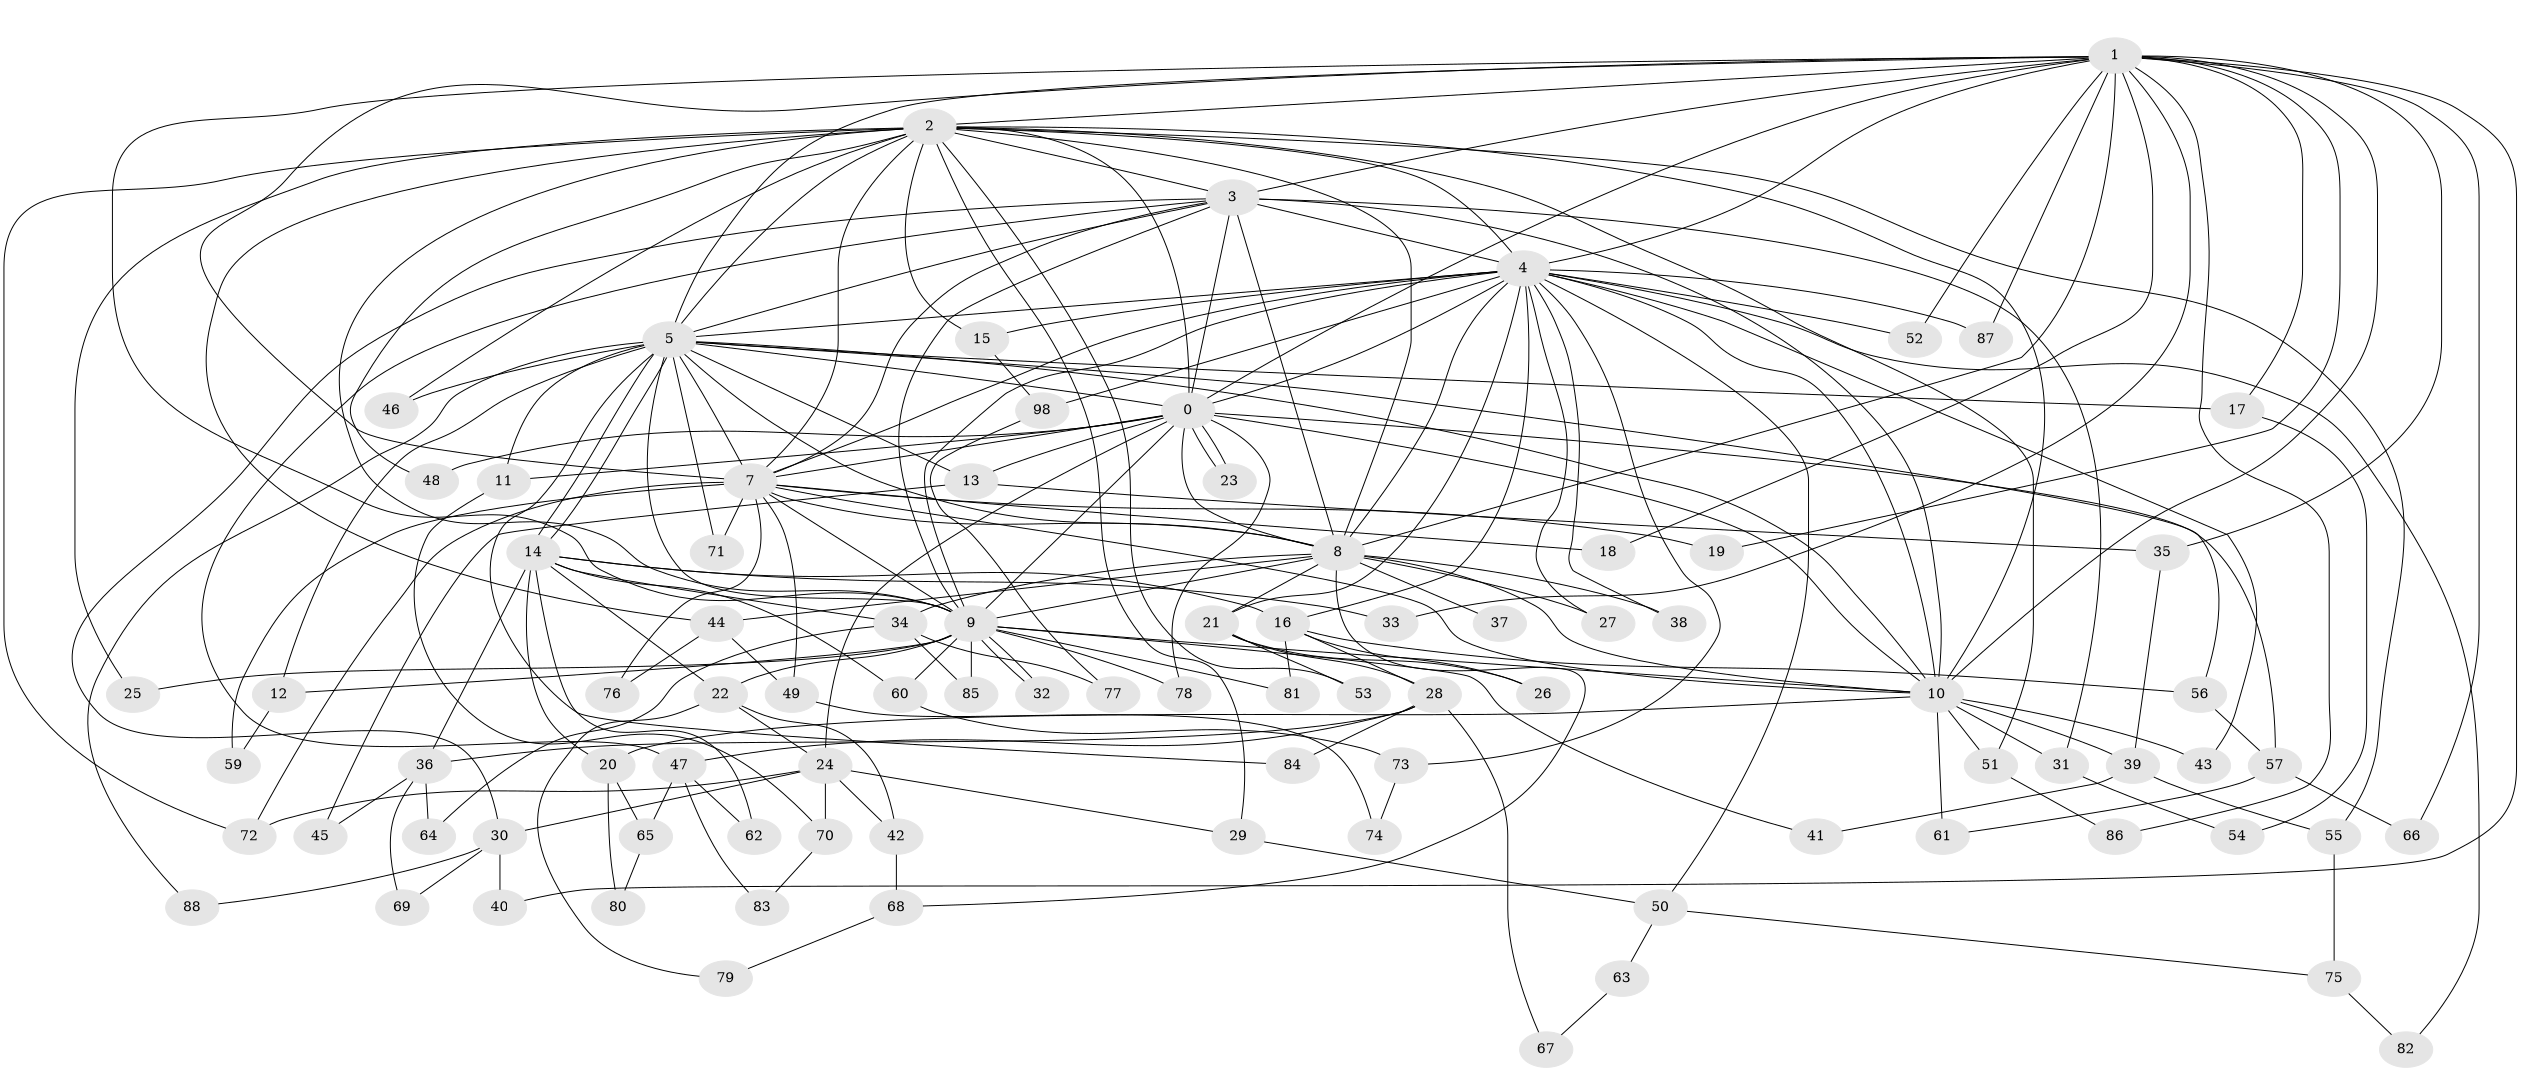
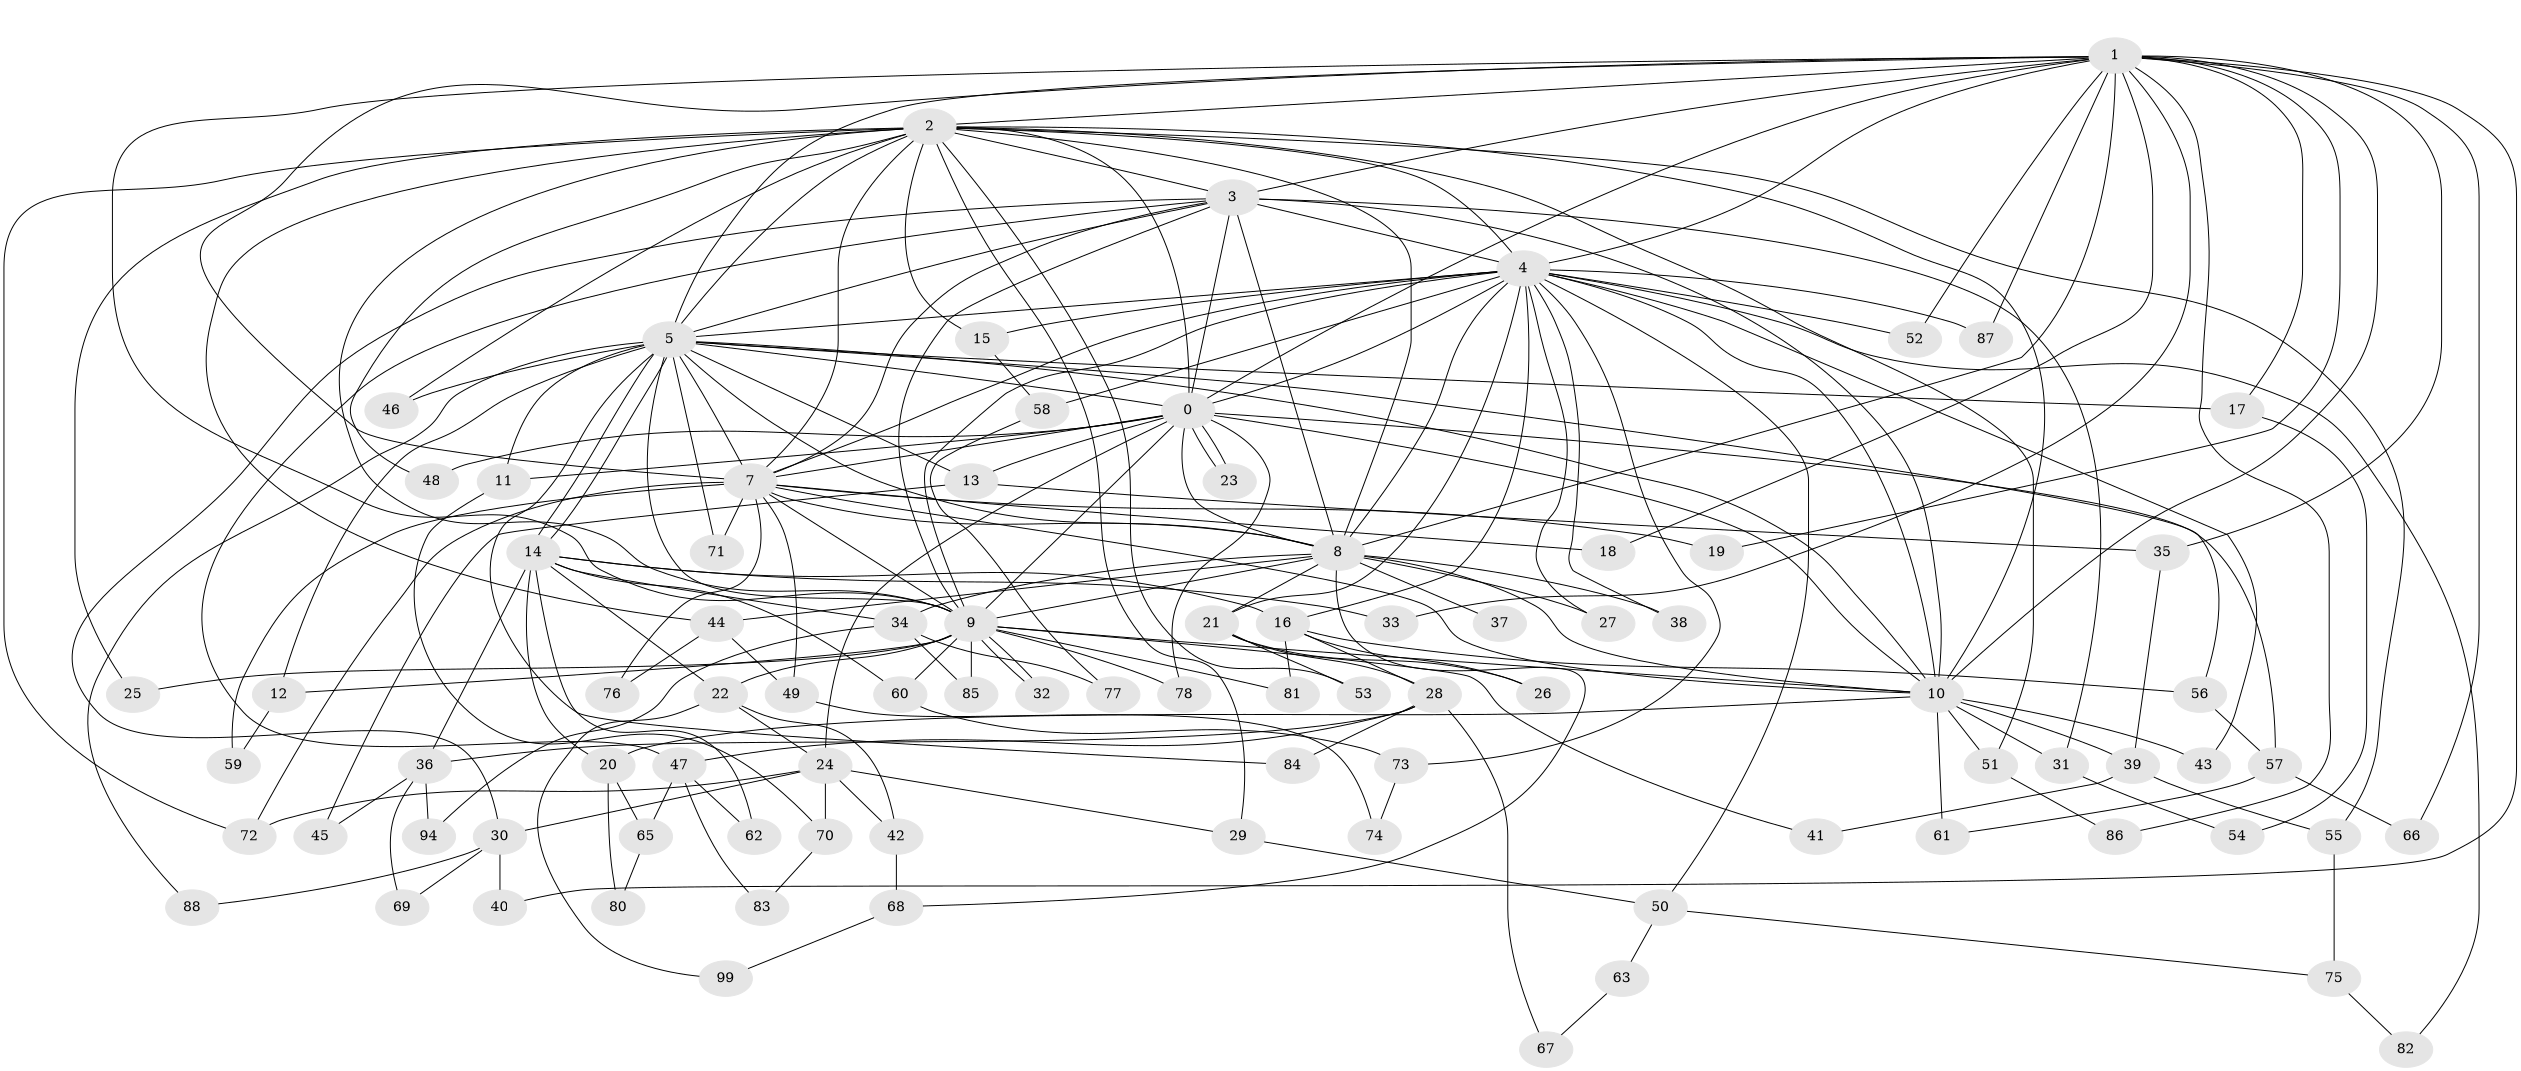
(1042, 411) -> (1042, 411)
(429, 837) -> (429, 837)
(726, 979) -> (726, 979)
